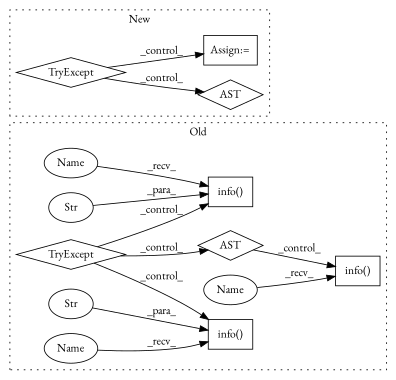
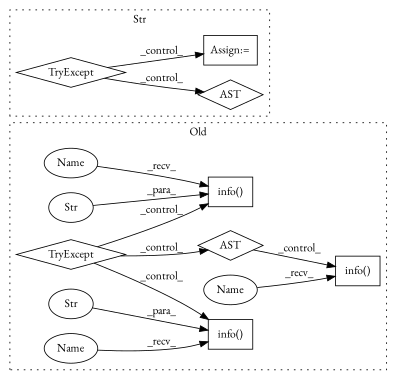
(140, 19) -> (140, 19)
